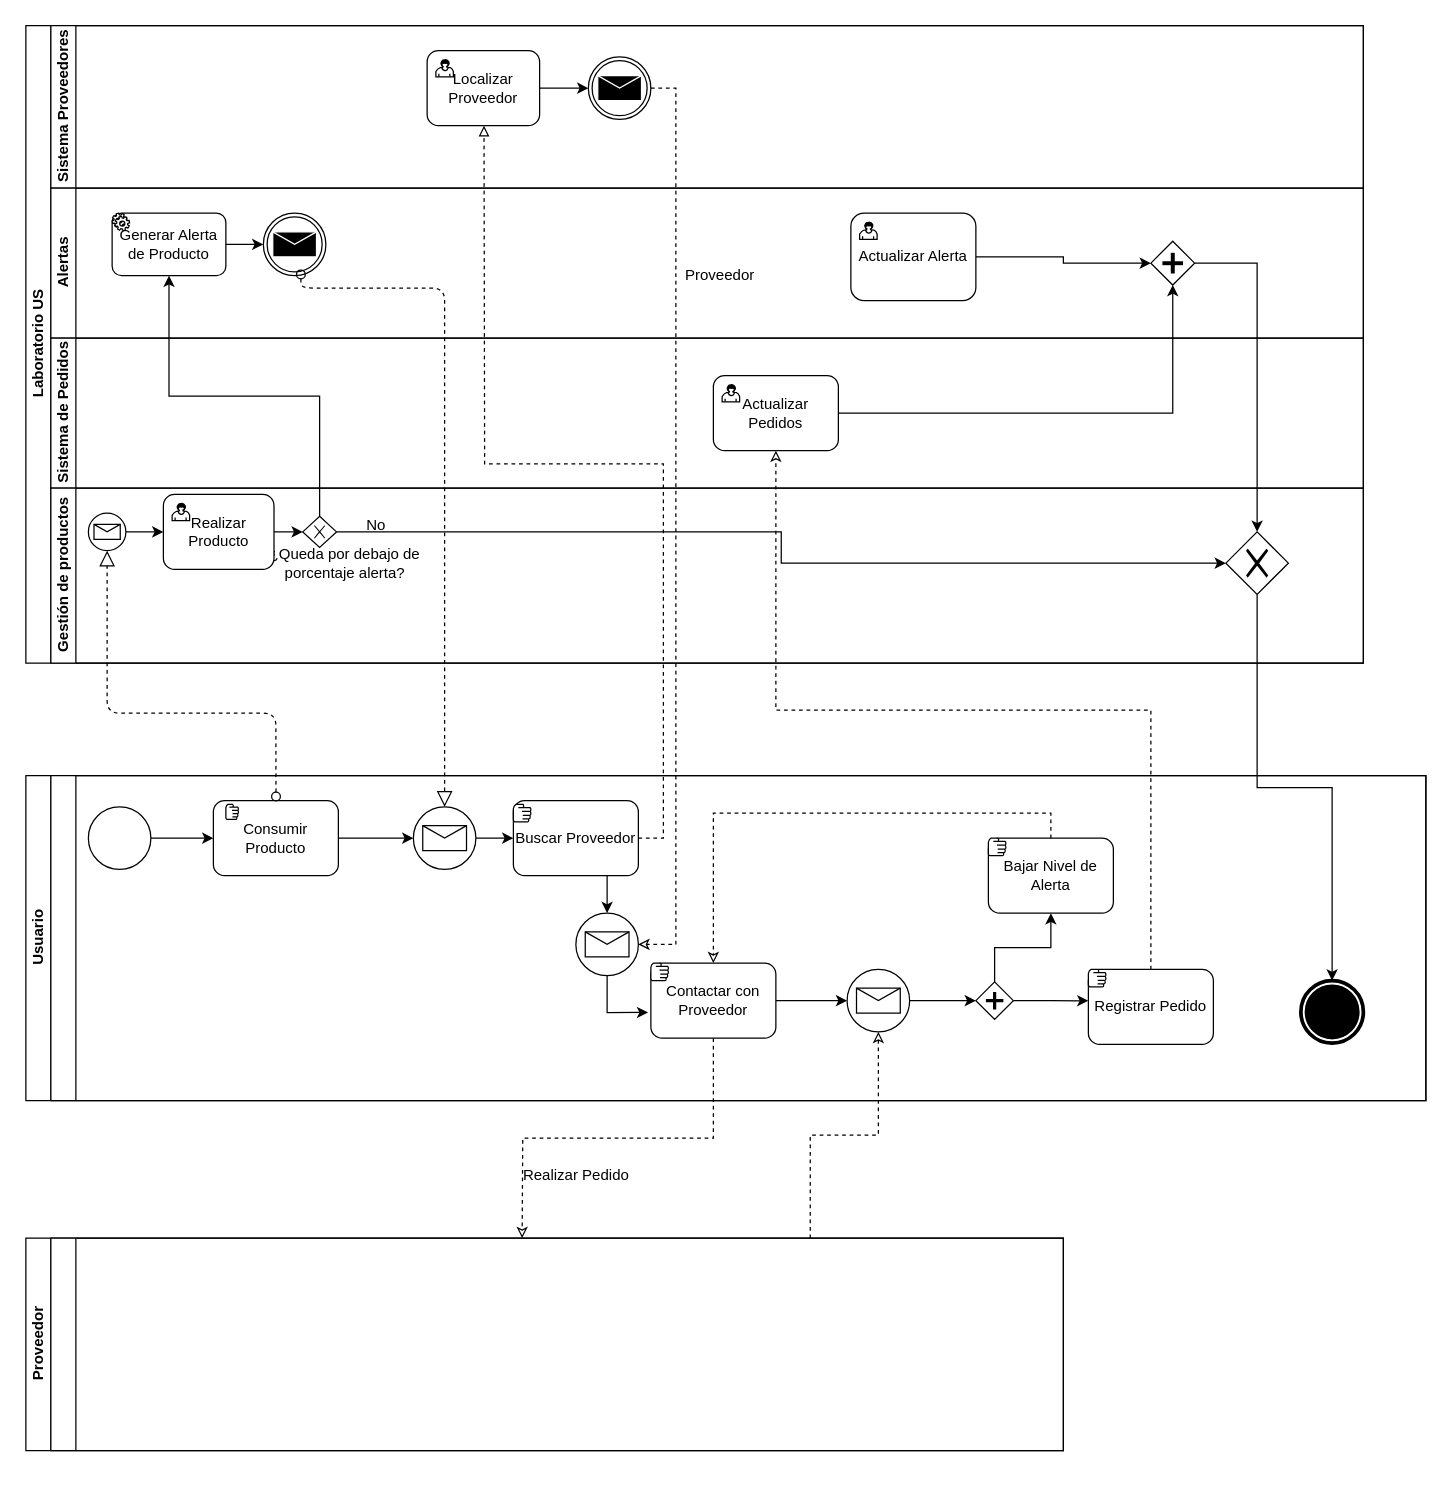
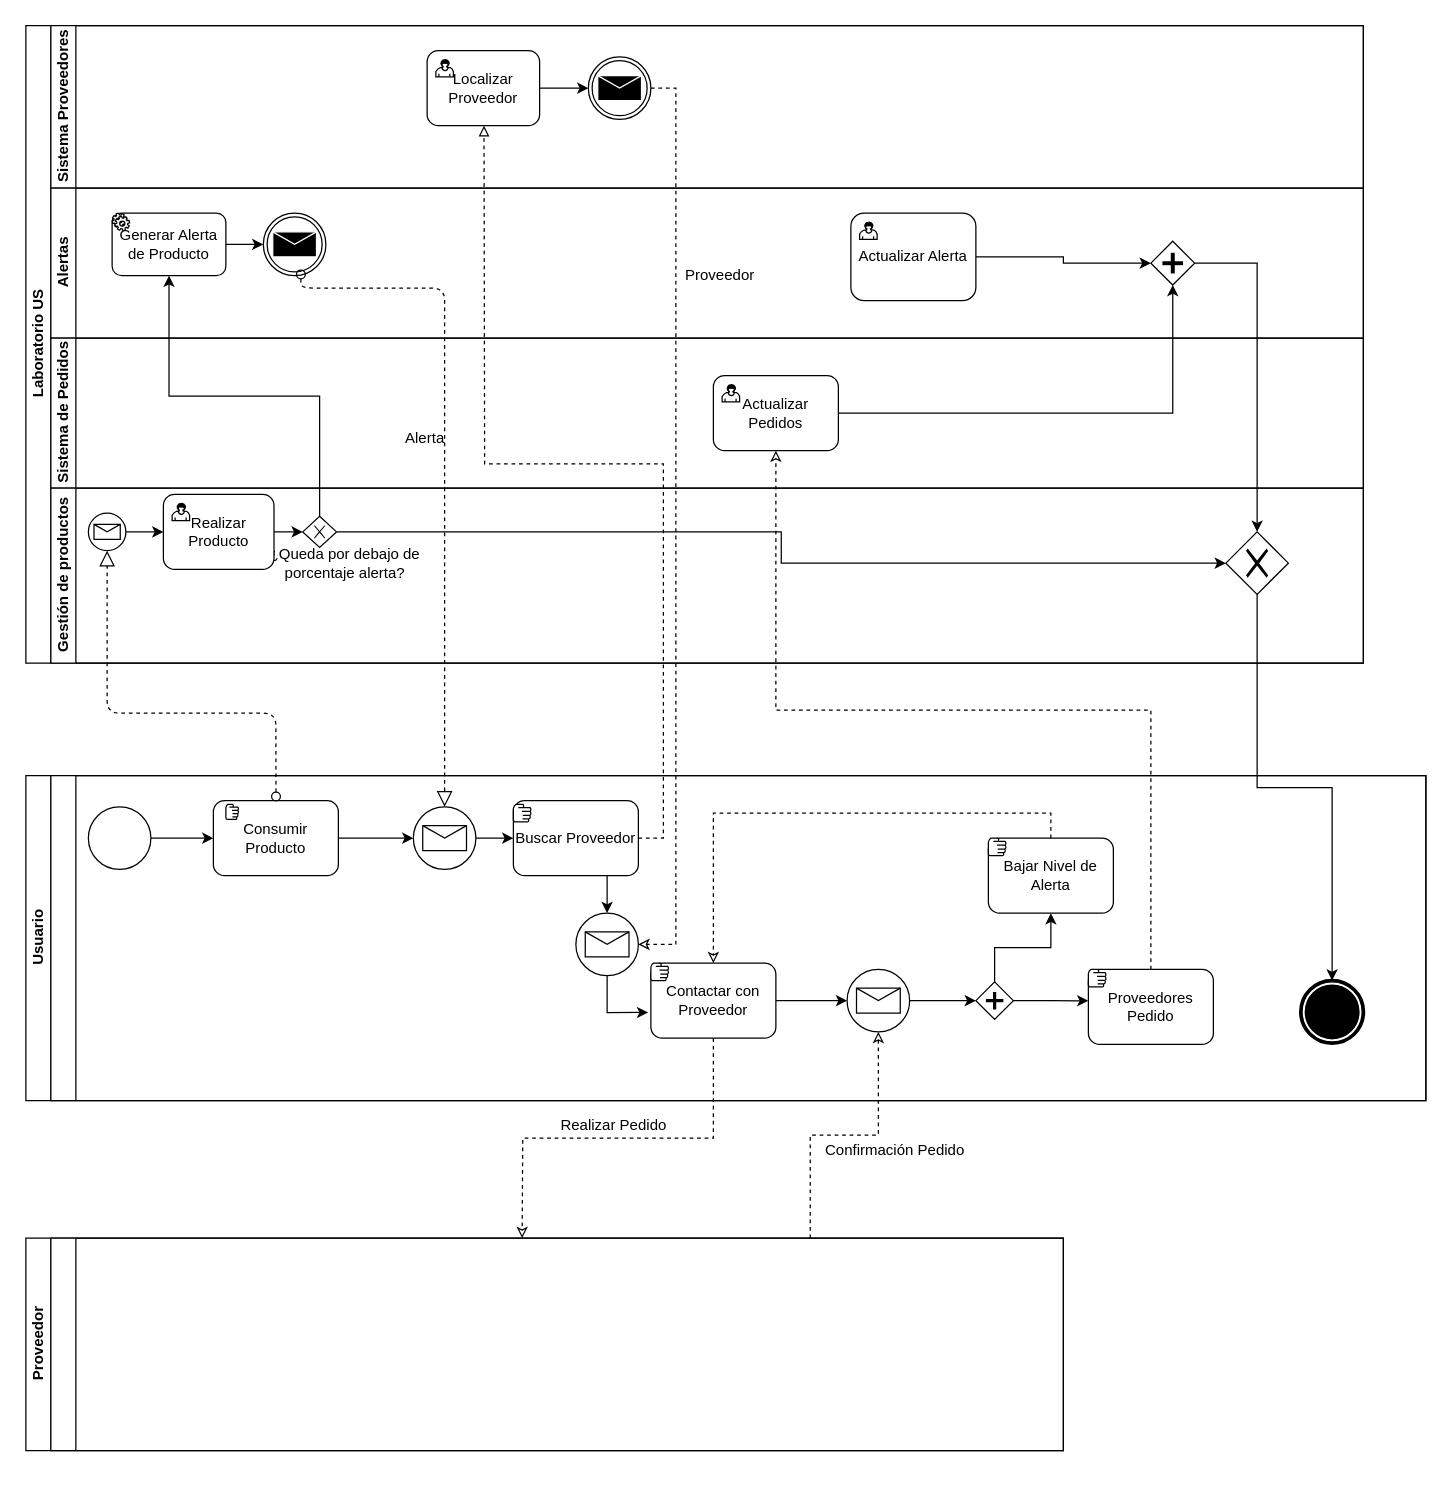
none -> (424, 438)
(376, 526) -> none
(1151, 1007) -> (1151, 1007)
none -> (894, 1151)
(576, 1176) -> (613, 1126)
